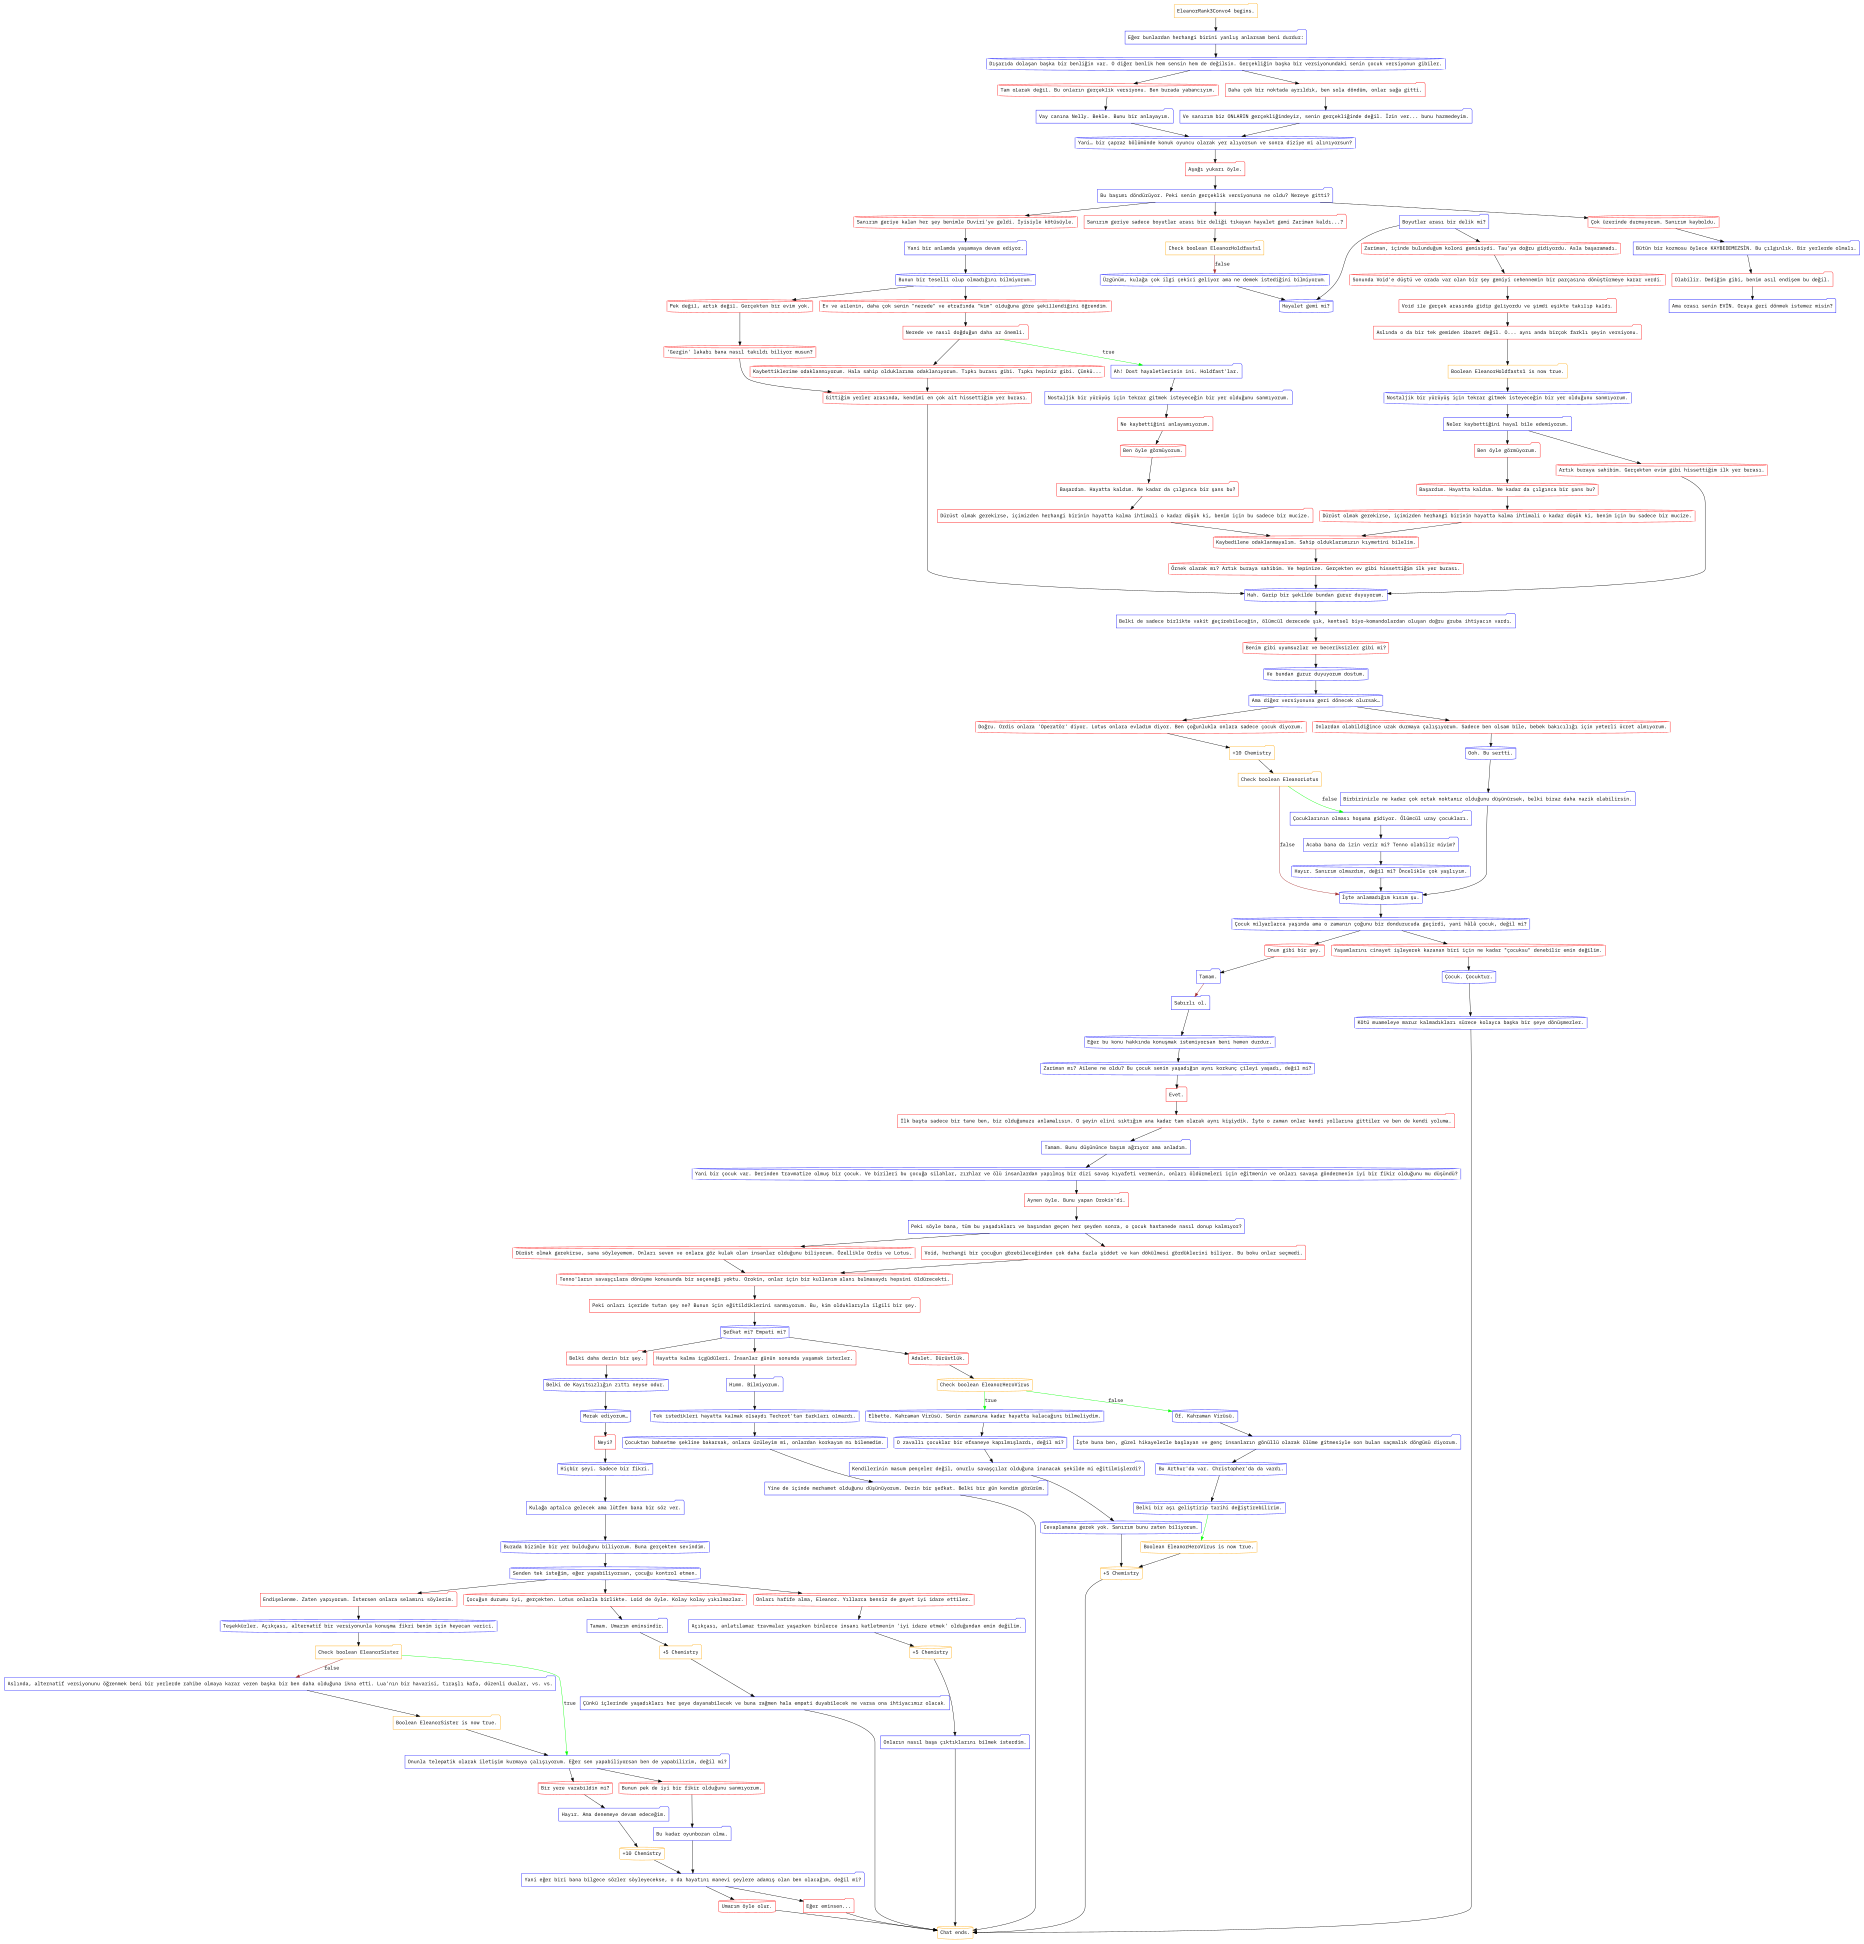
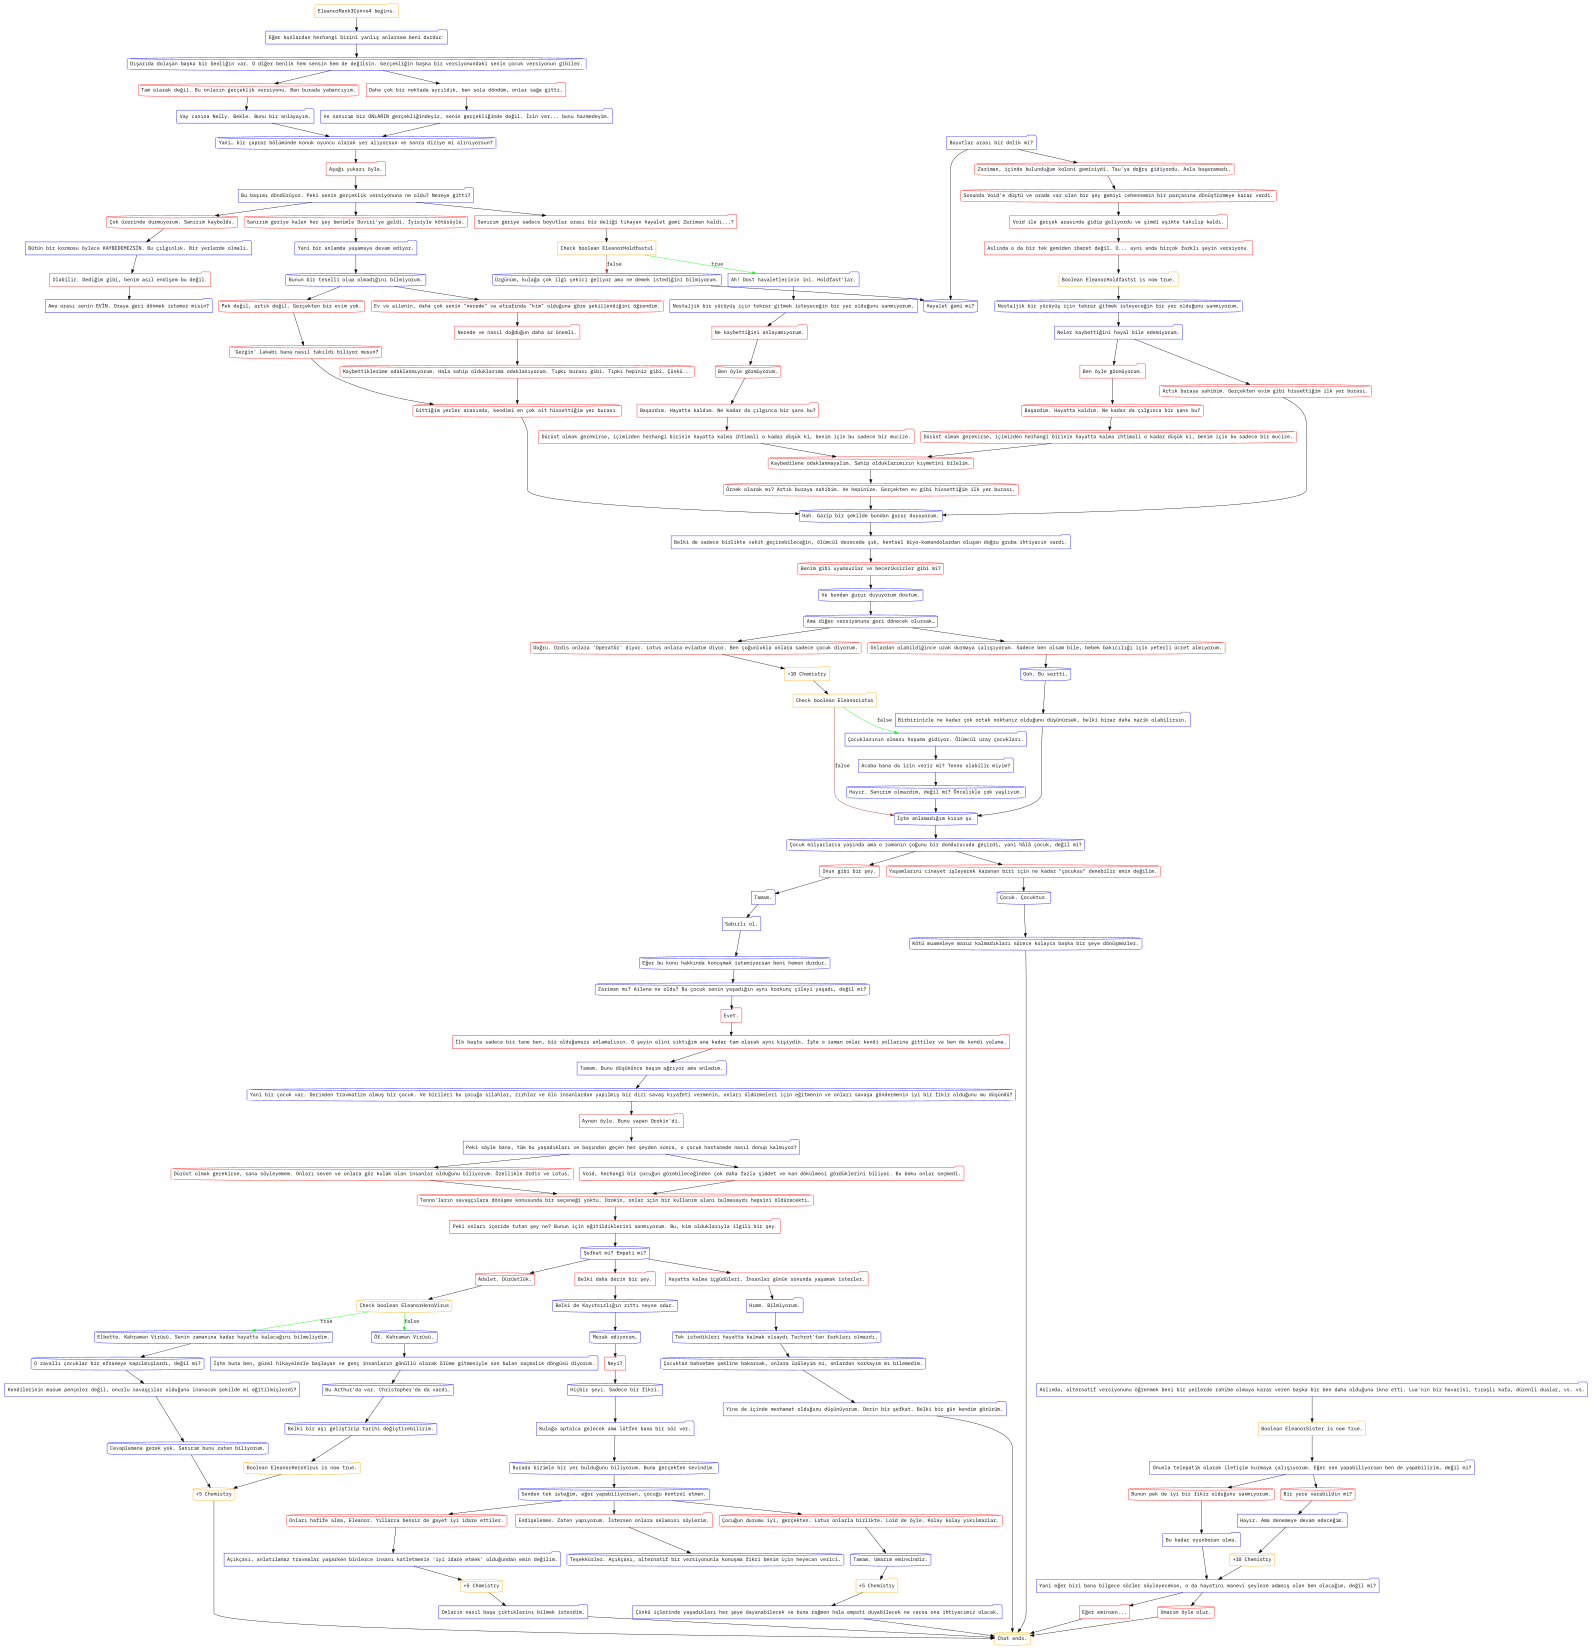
(1069, 352) -> (698, 264)
(1200, 989) -> (754, 910)
(1205, 1526) -> (333, 1447)
(627, 1626) -> (891, 1560)
(359, 1652) -> none
